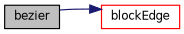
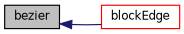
(75, 9) -> (87, 25)
